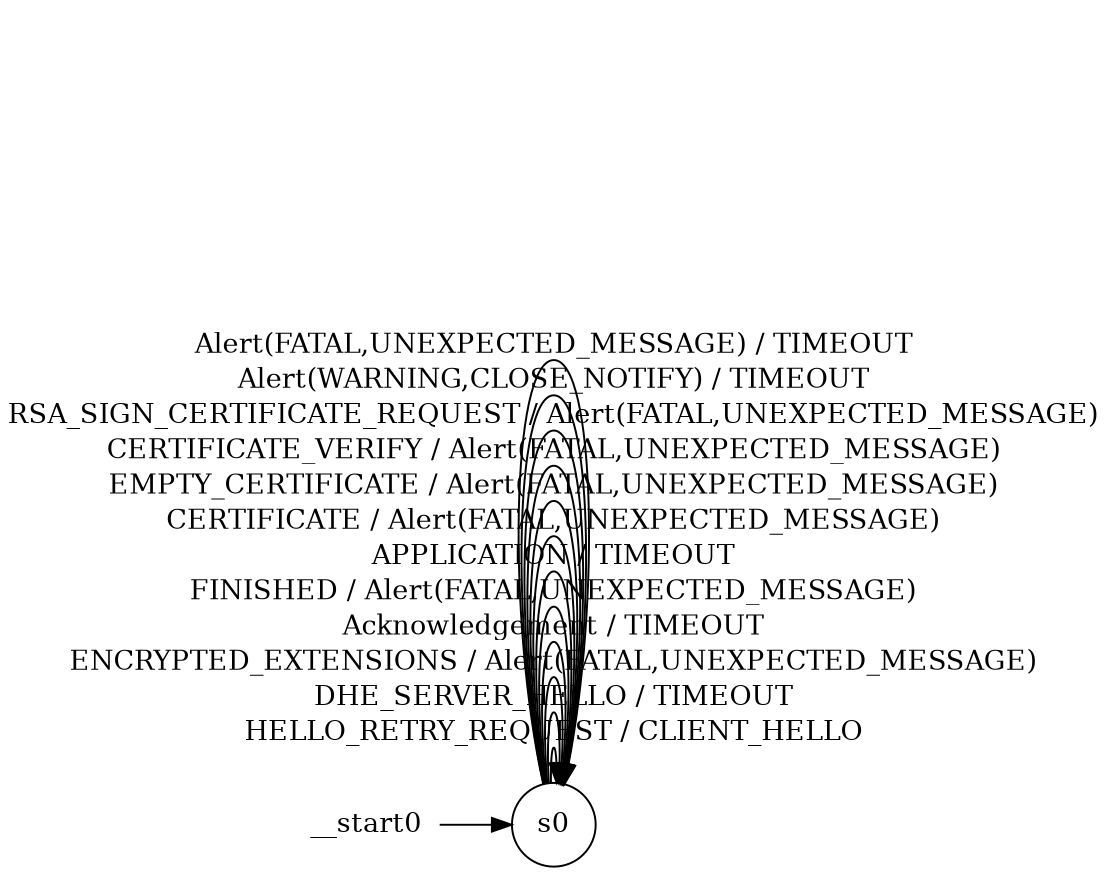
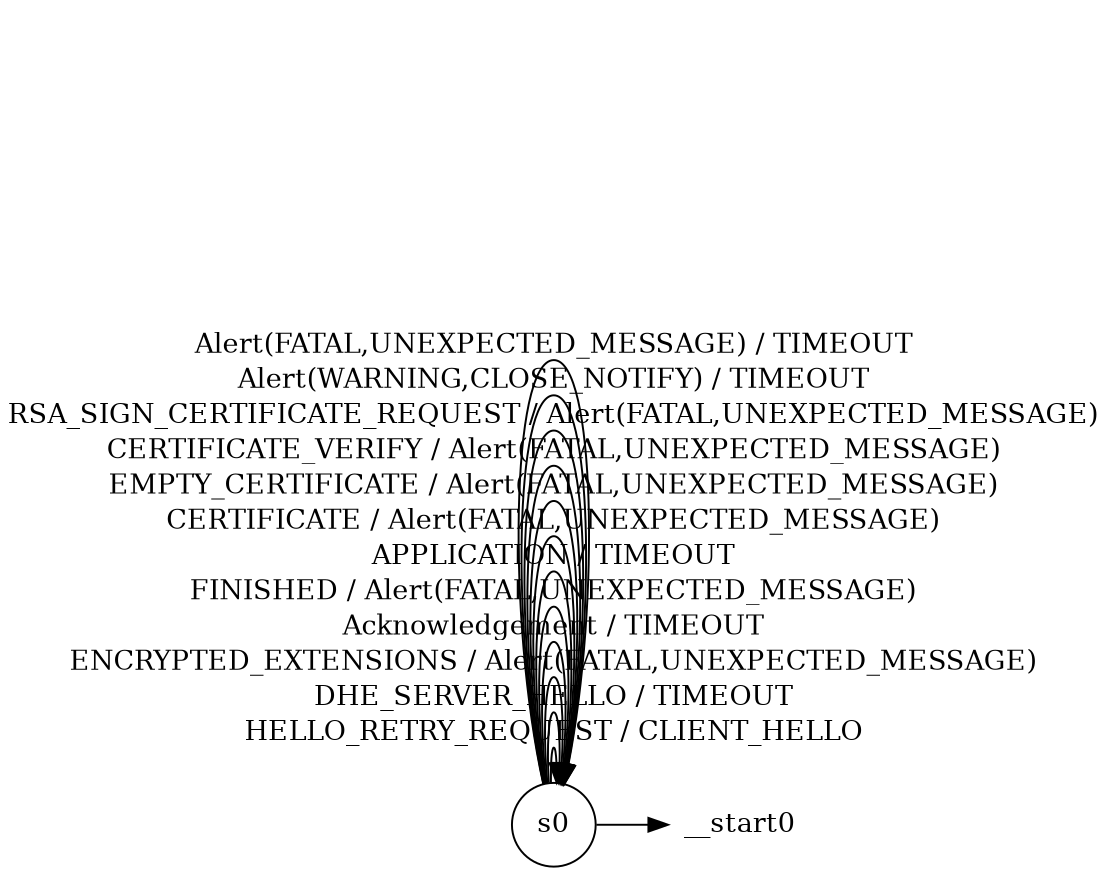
(466, 825) -> (622, 825)
